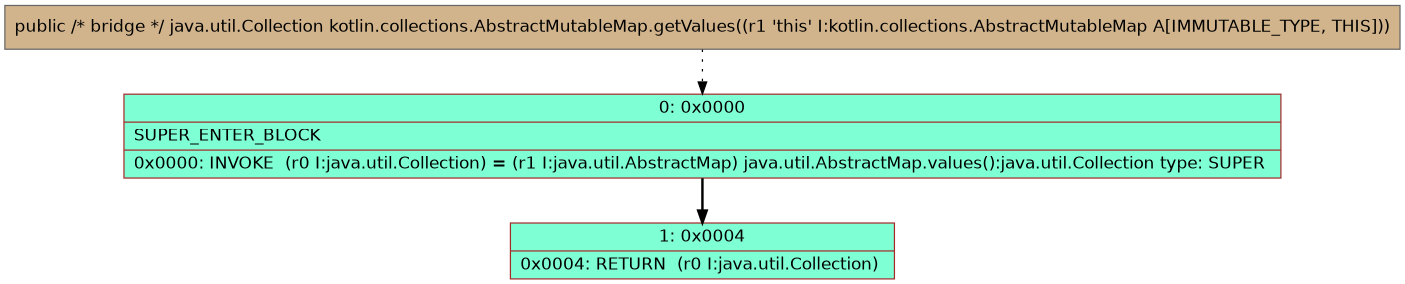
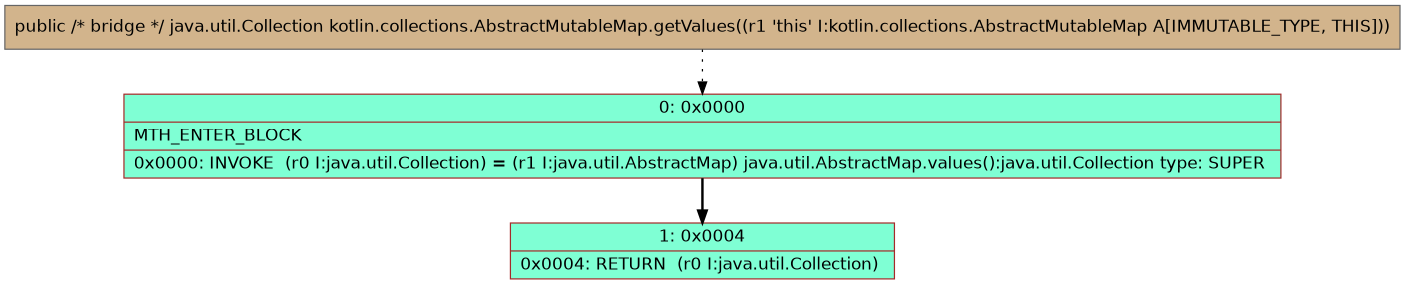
(227, 136) -> (218, 136)
